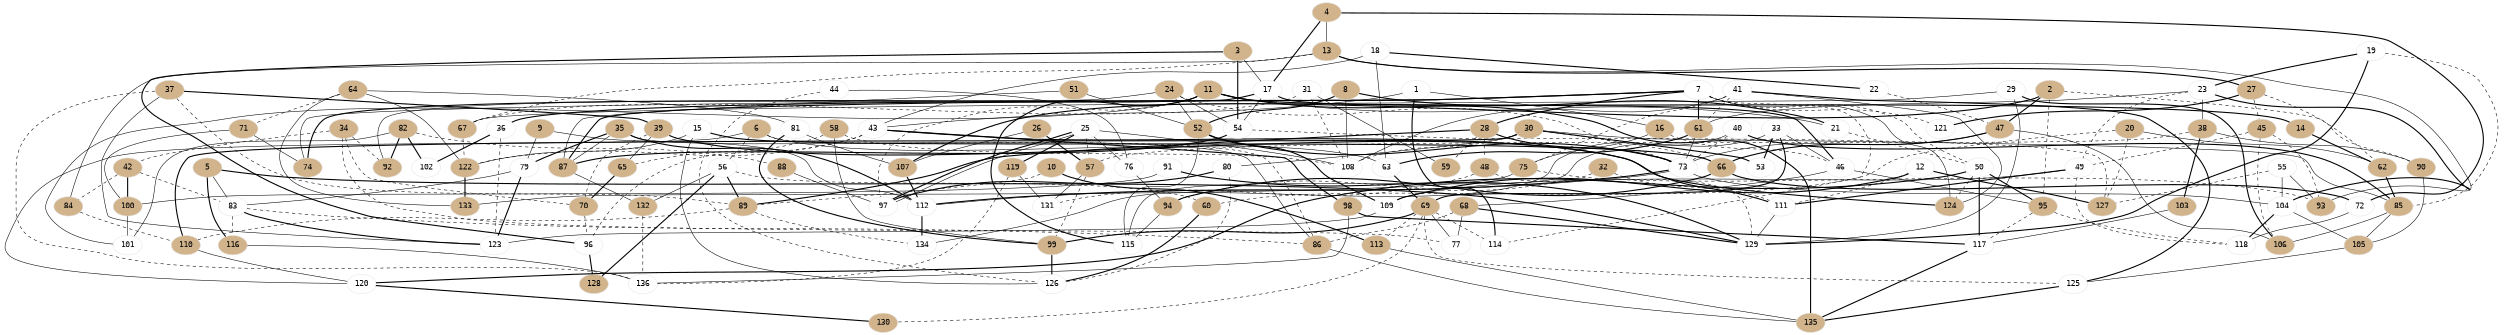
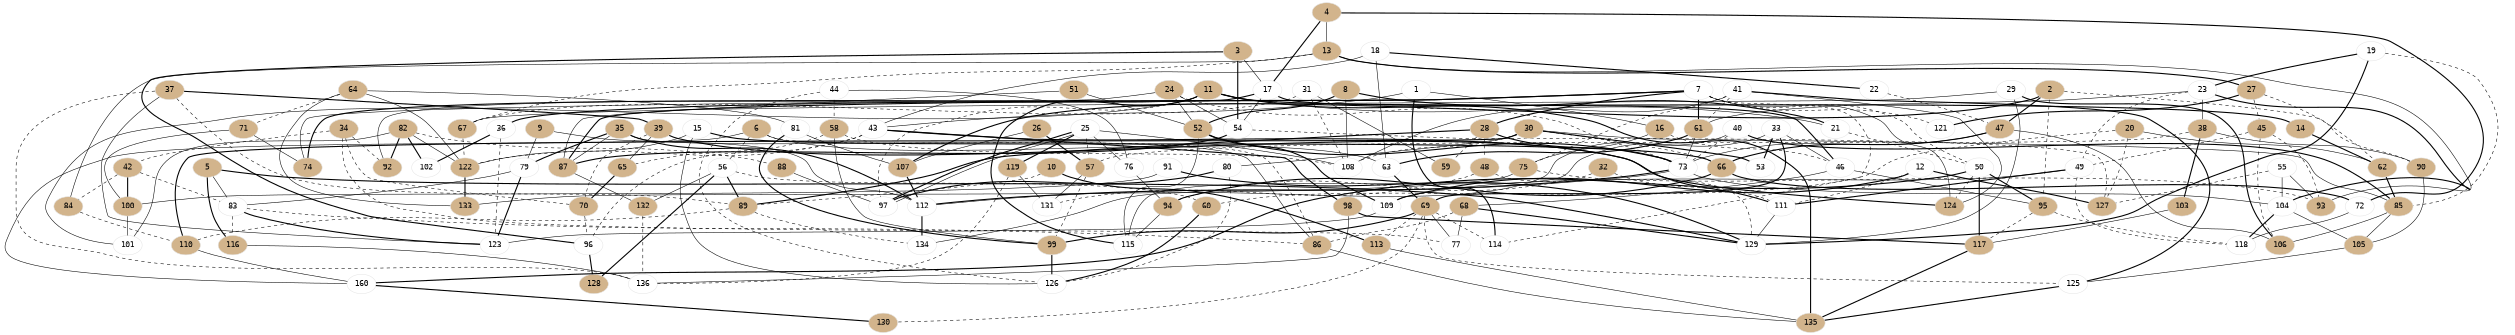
none -> (834, 111)
none -> (434, 148)
(1979, 245) -> (1979, 245)
(362, 284) -> (362, 284)
